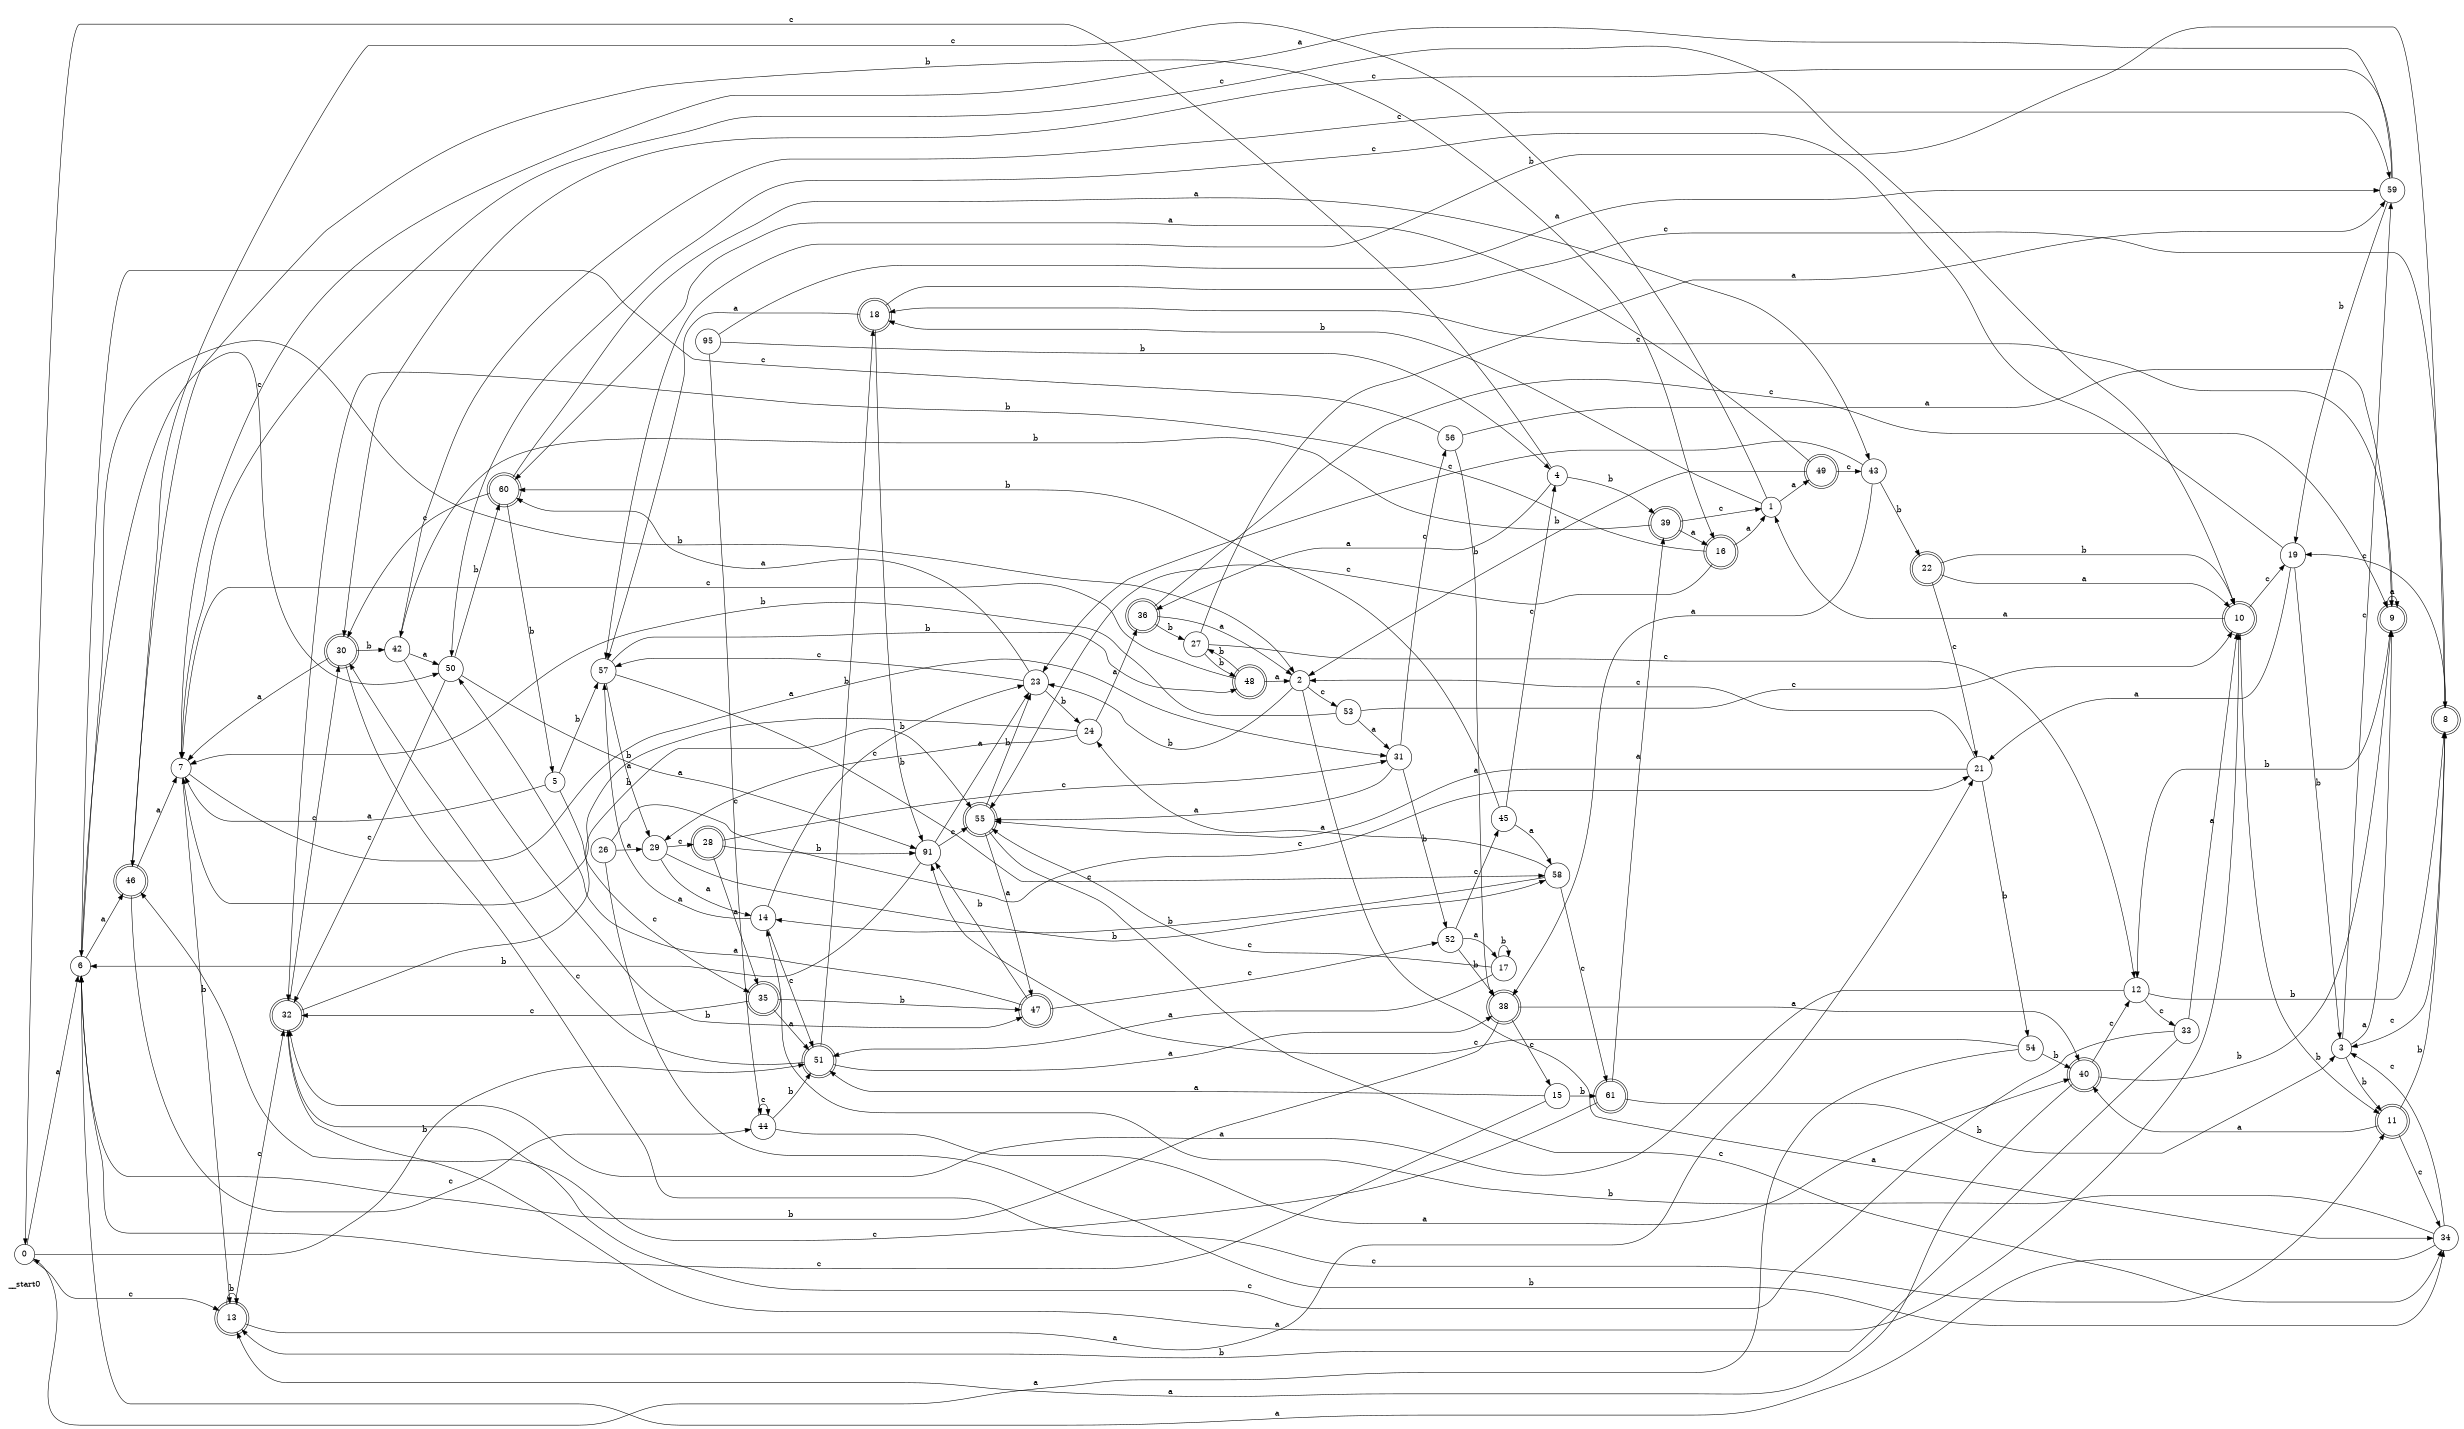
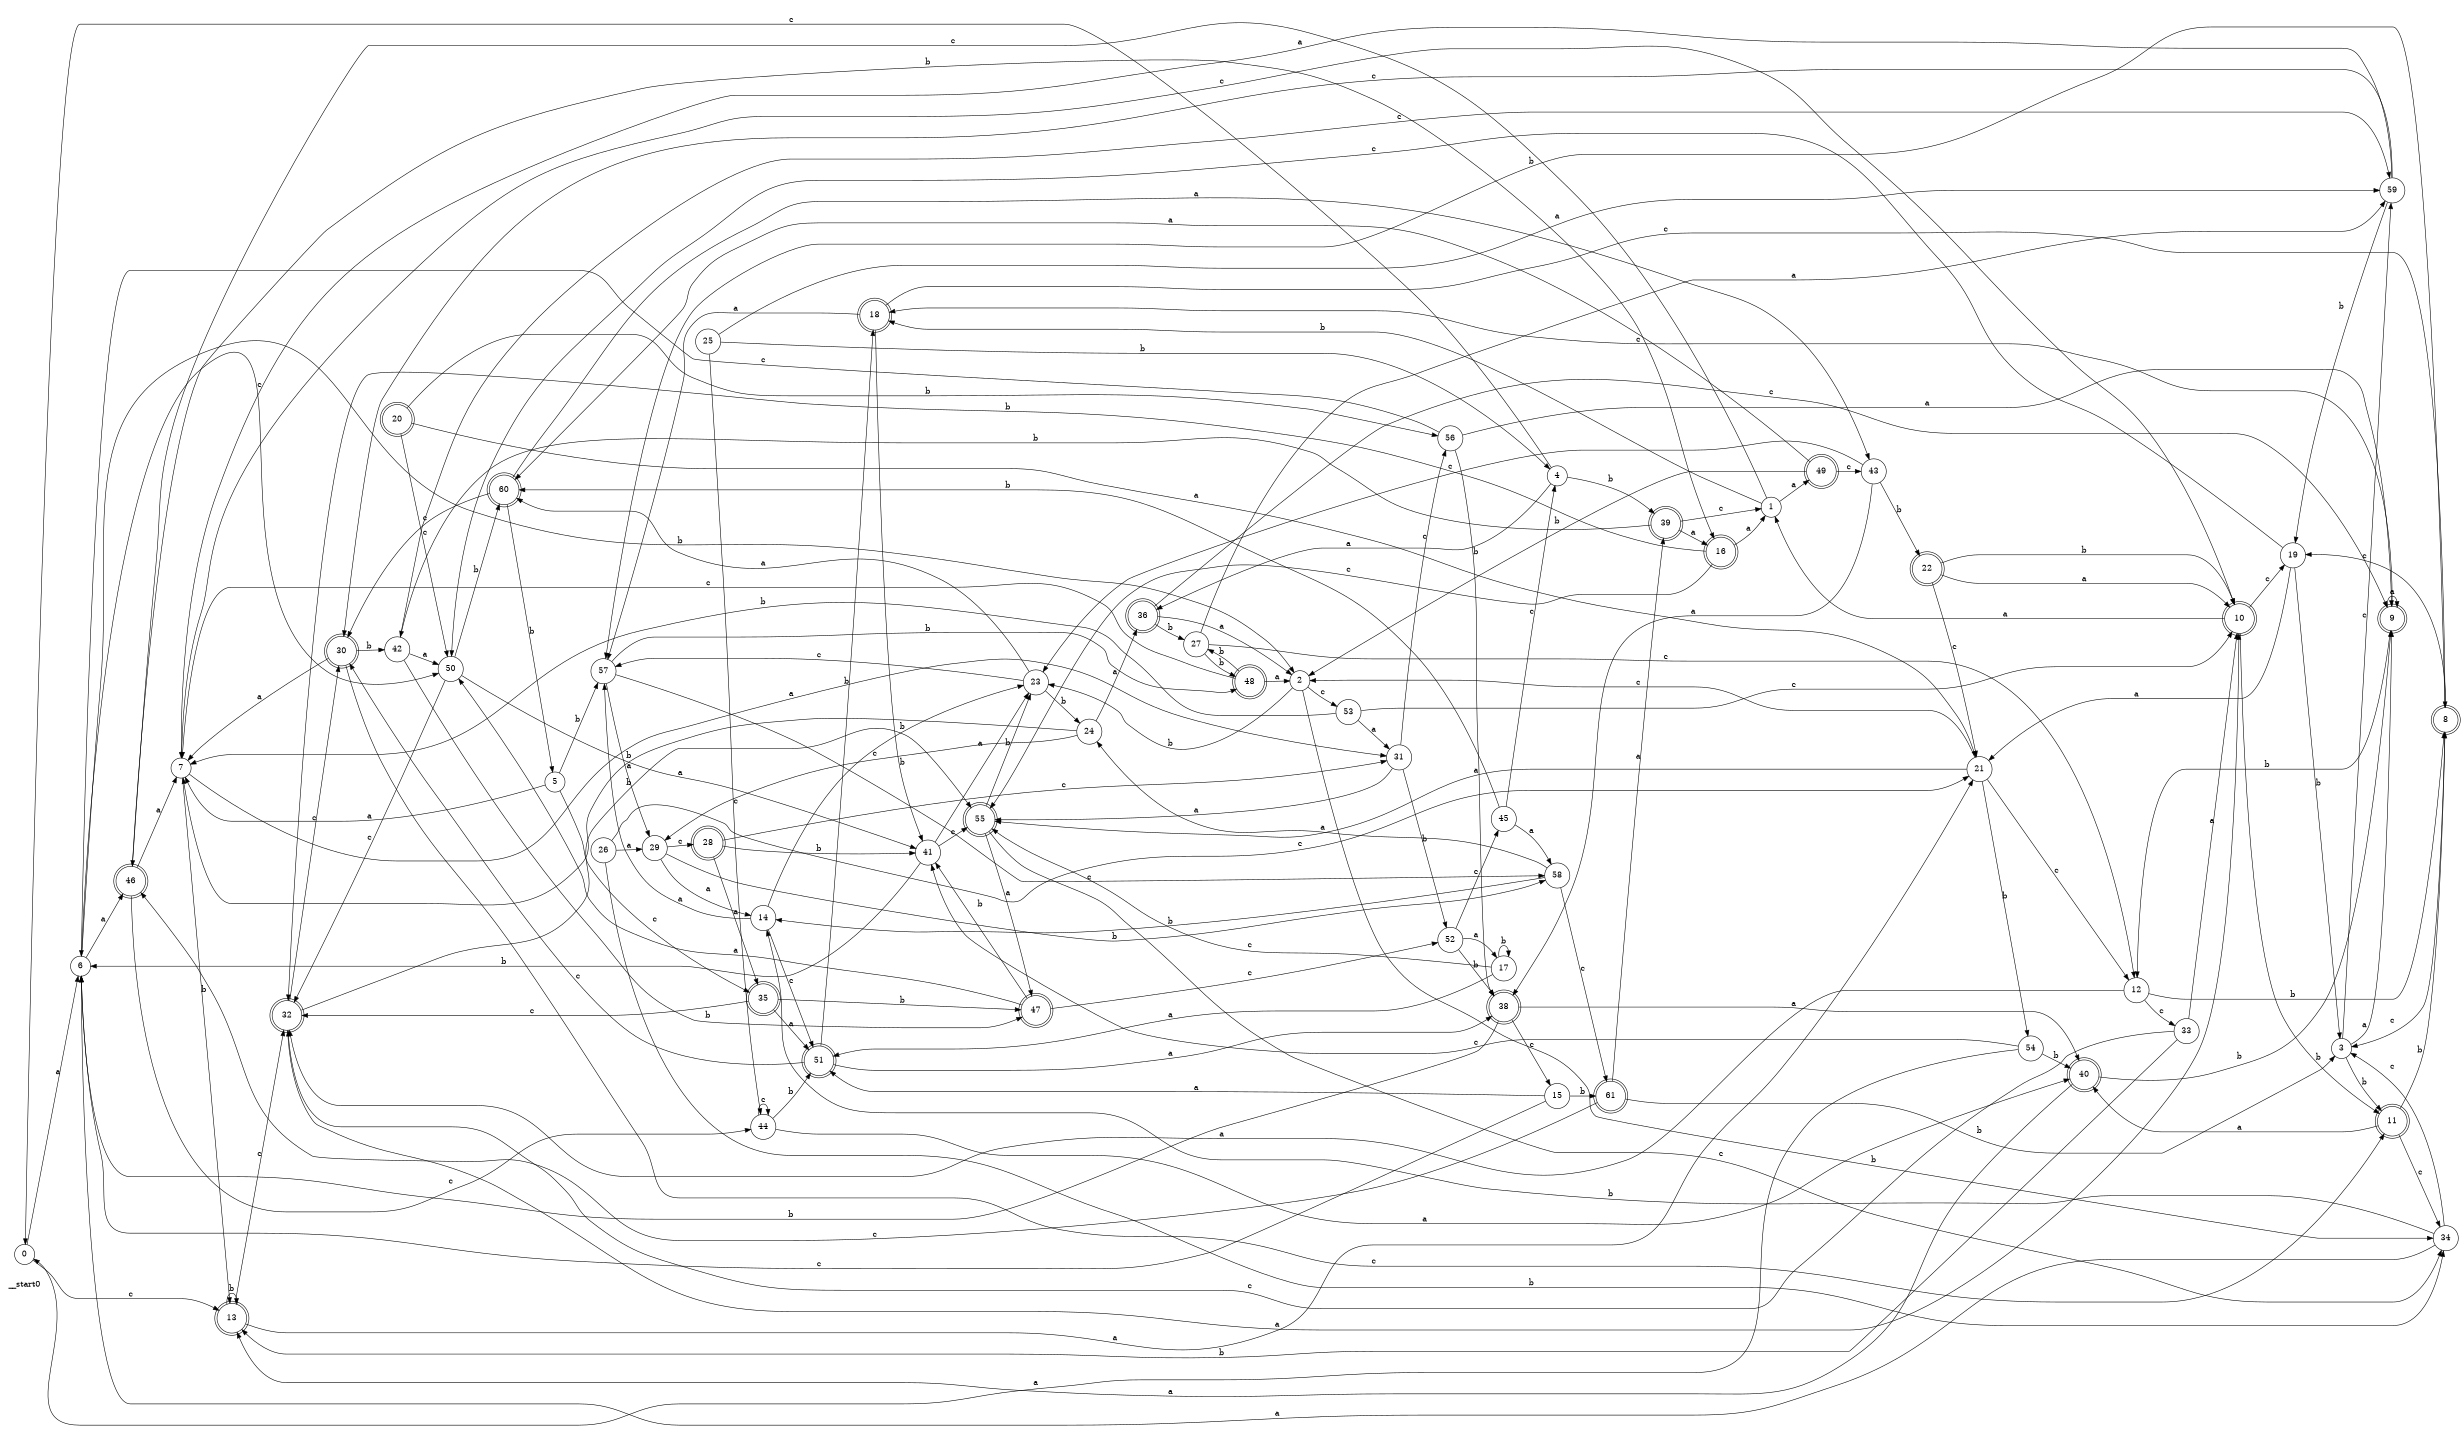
(708, 342) -> (708, 342)
none -> (397, 419)
(928, 853) -> (928, 853)
(2109, 1034) -> (2056, 877)
(1874, 1160) -> (1874, 1160)
(402, 1174) -> none
